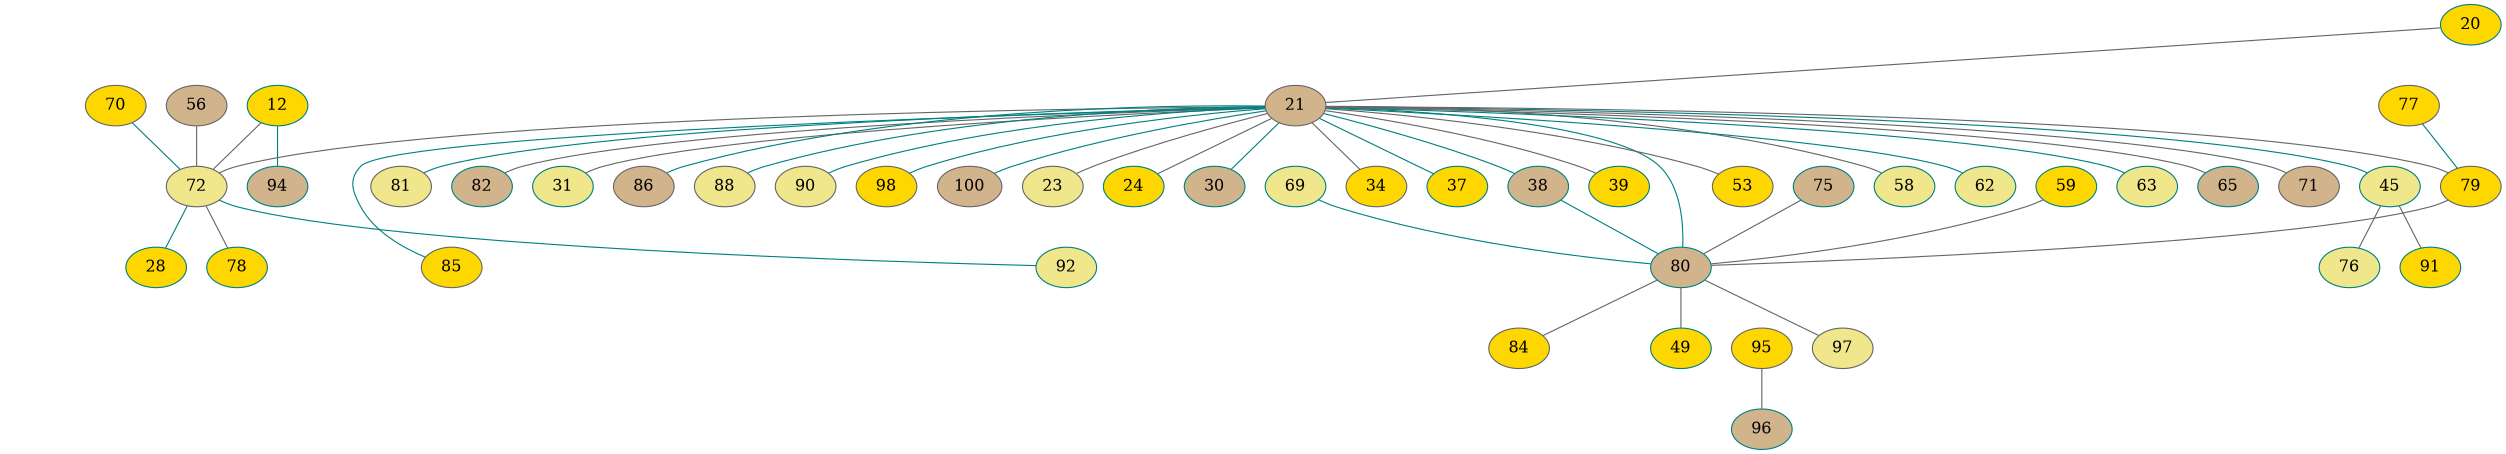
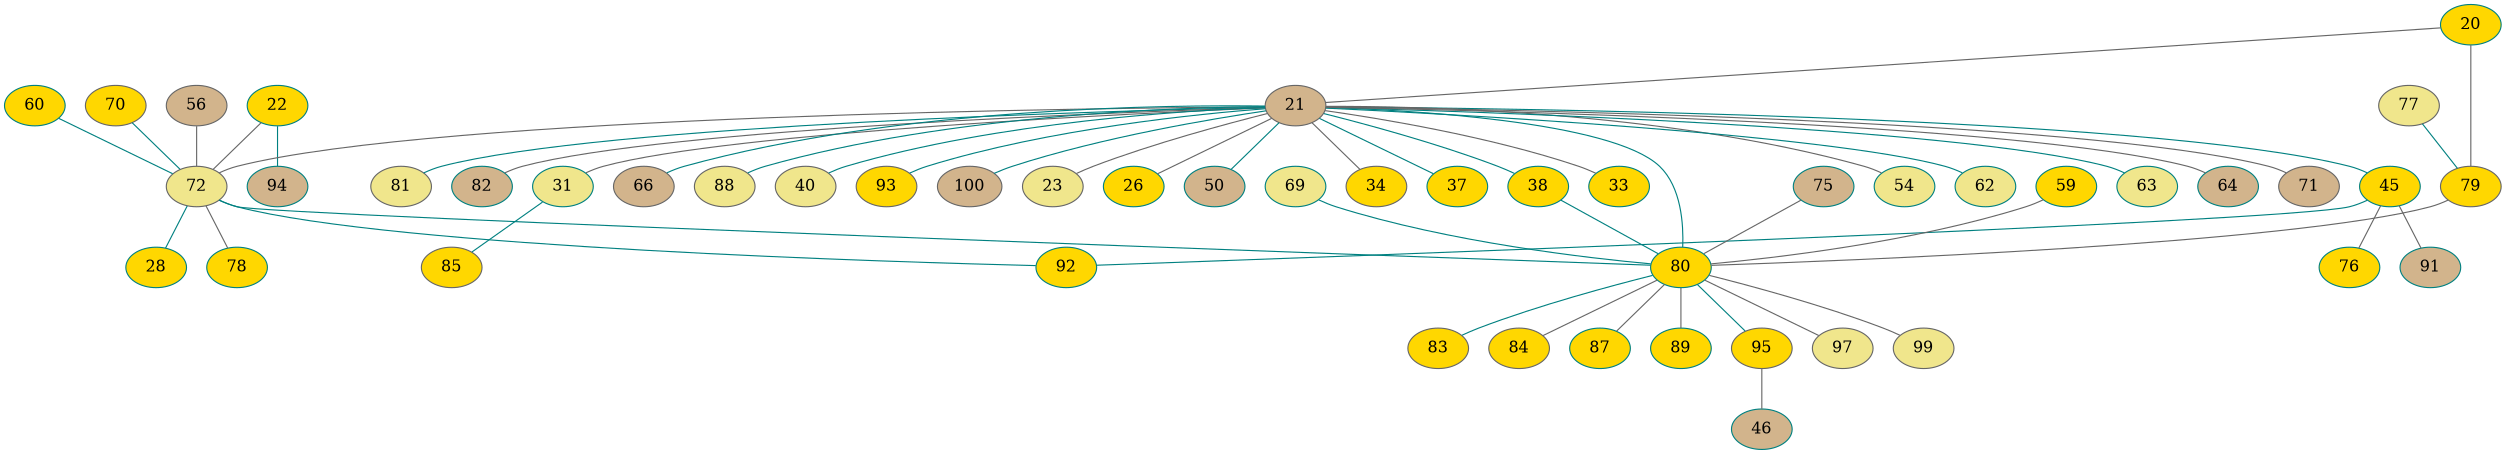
none -> (35, 106)
(278, 106) -> (278, 106)
(2409, 106) -> (2409, 106)
(2170, 133) -> (2471, 106)
(593, 136) -> (505, 228)
(644, 187) -> (644, 187)
(806, 187) -> (806, 187)
(887, 187) -> (887, 187)
(1134, 187) -> (1134, 187)
(1215, 187) -> (1215, 187)
(1538, 187) -> (1538, 187)
(1619, 187) -> (1619, 187)
(1743, 187) -> none
(1905, 187) -> (1905, 187)
(2228, 187) -> (2228, 187)
(2390, 187) -> (2390, 187)
none -> (934, 239)
none -> (1765, 240)
(1066, 267) -> (1066, 267)
(1681, 267) -> (1681, 267)
(2349, 267) -> (2349, 267)
(2430, 267) -> (2430, 267)
none -> (1721, 308)
none -> (1438, 348)
none -> (1600, 348)
(1681, 348) -> (1681, 348)
none -> (1924, 348)
(1762, 429) -> (1762, 429)
